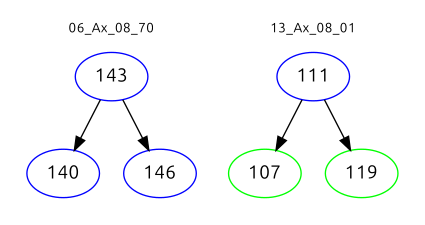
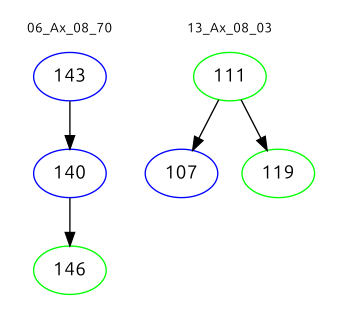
(313, 29) -> (230, 29)
(313, 77) -> (230, 77)
(133, 119) -> (70, 215)
(160, 173) -> (70, 270)
(265, 173) -> (181, 173)
